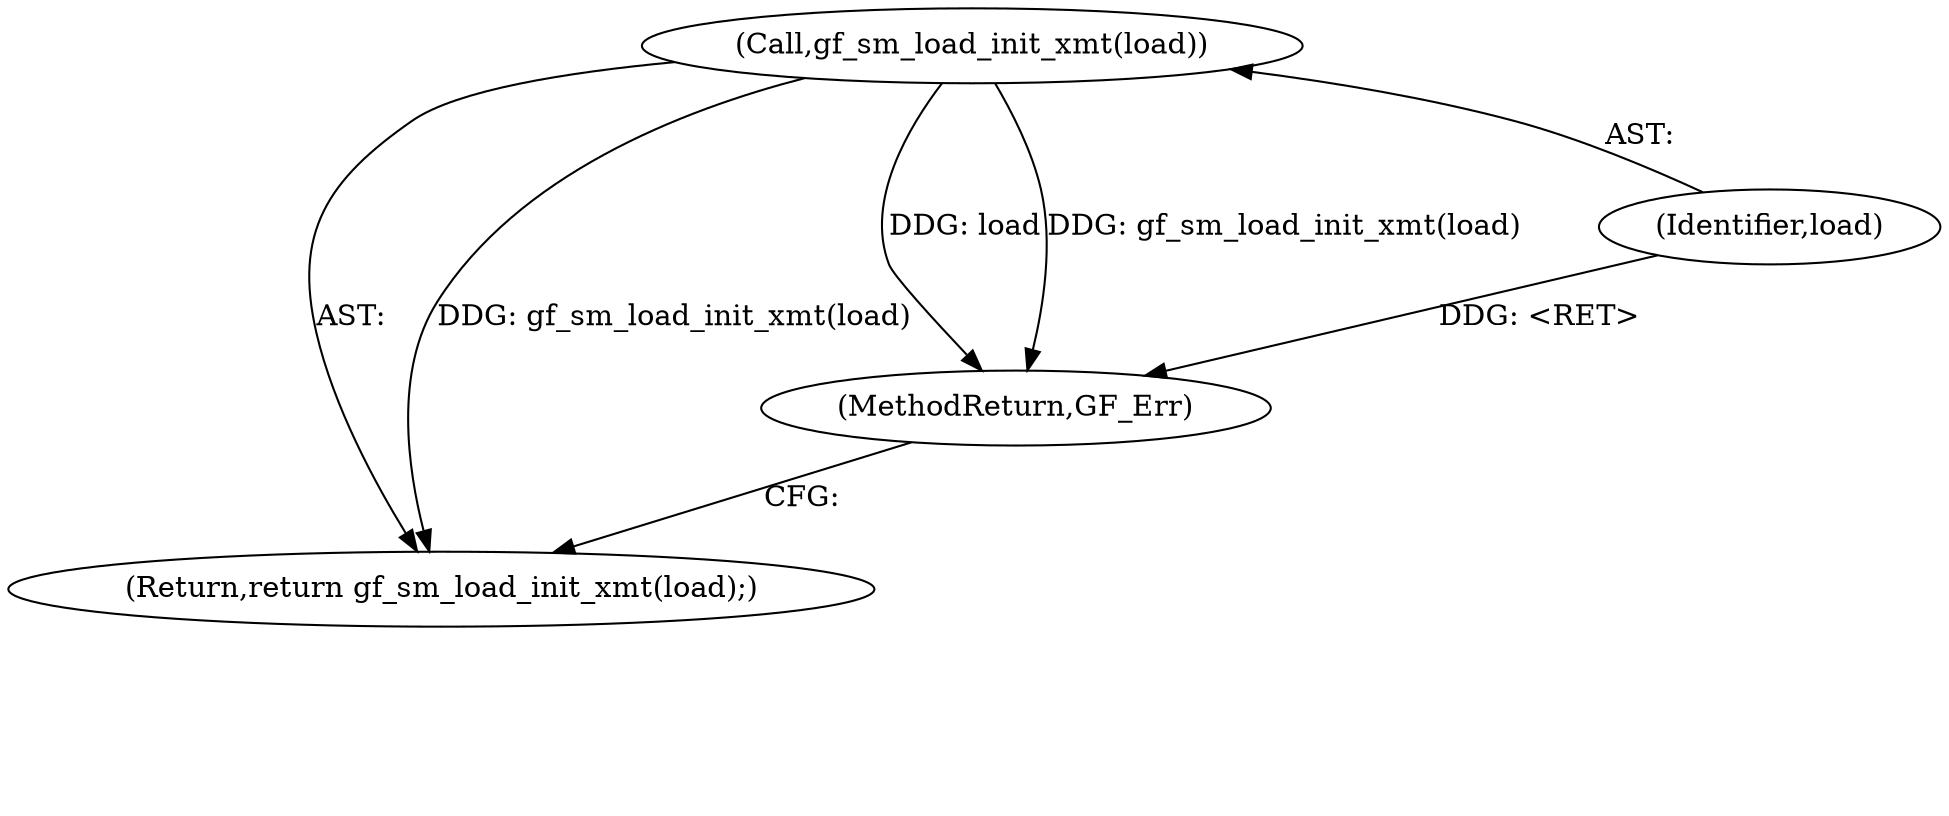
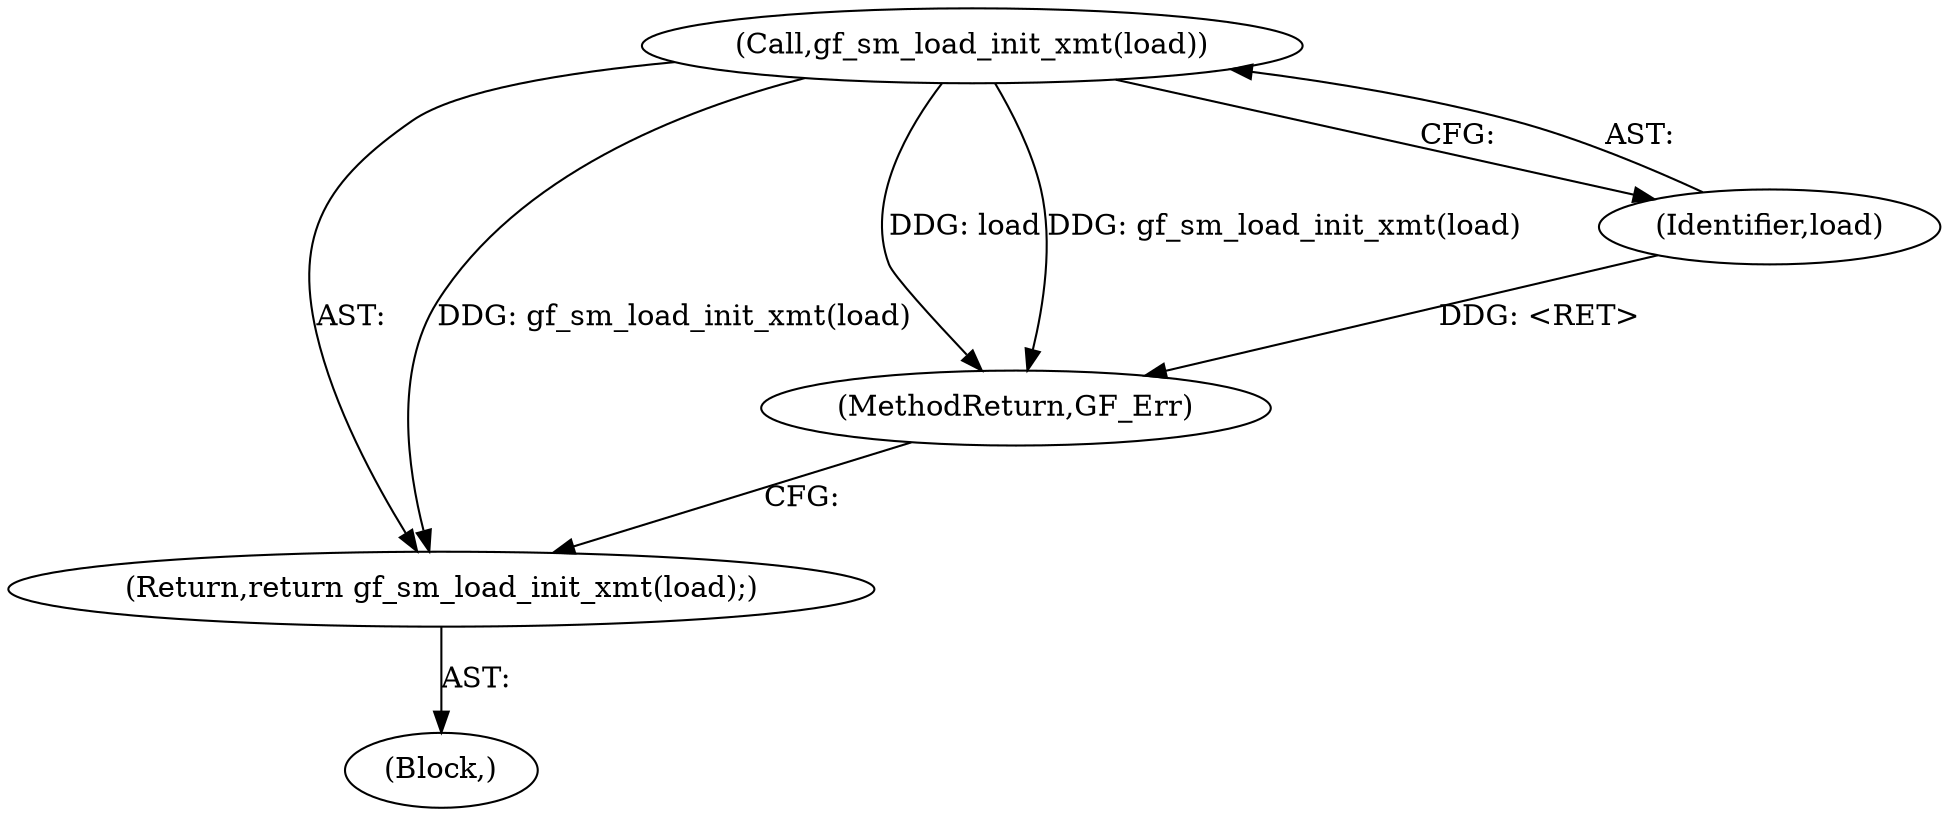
none -> (1375, 137)
none -> (441, 770)
